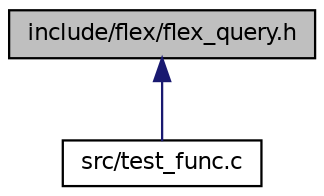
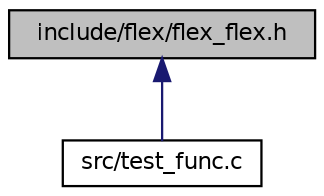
(162, 34) -> (162, 34)
